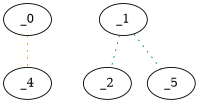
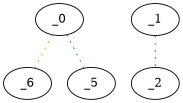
(147, 51) -> (75, 52)
(28, 83) -> (28, 83)
